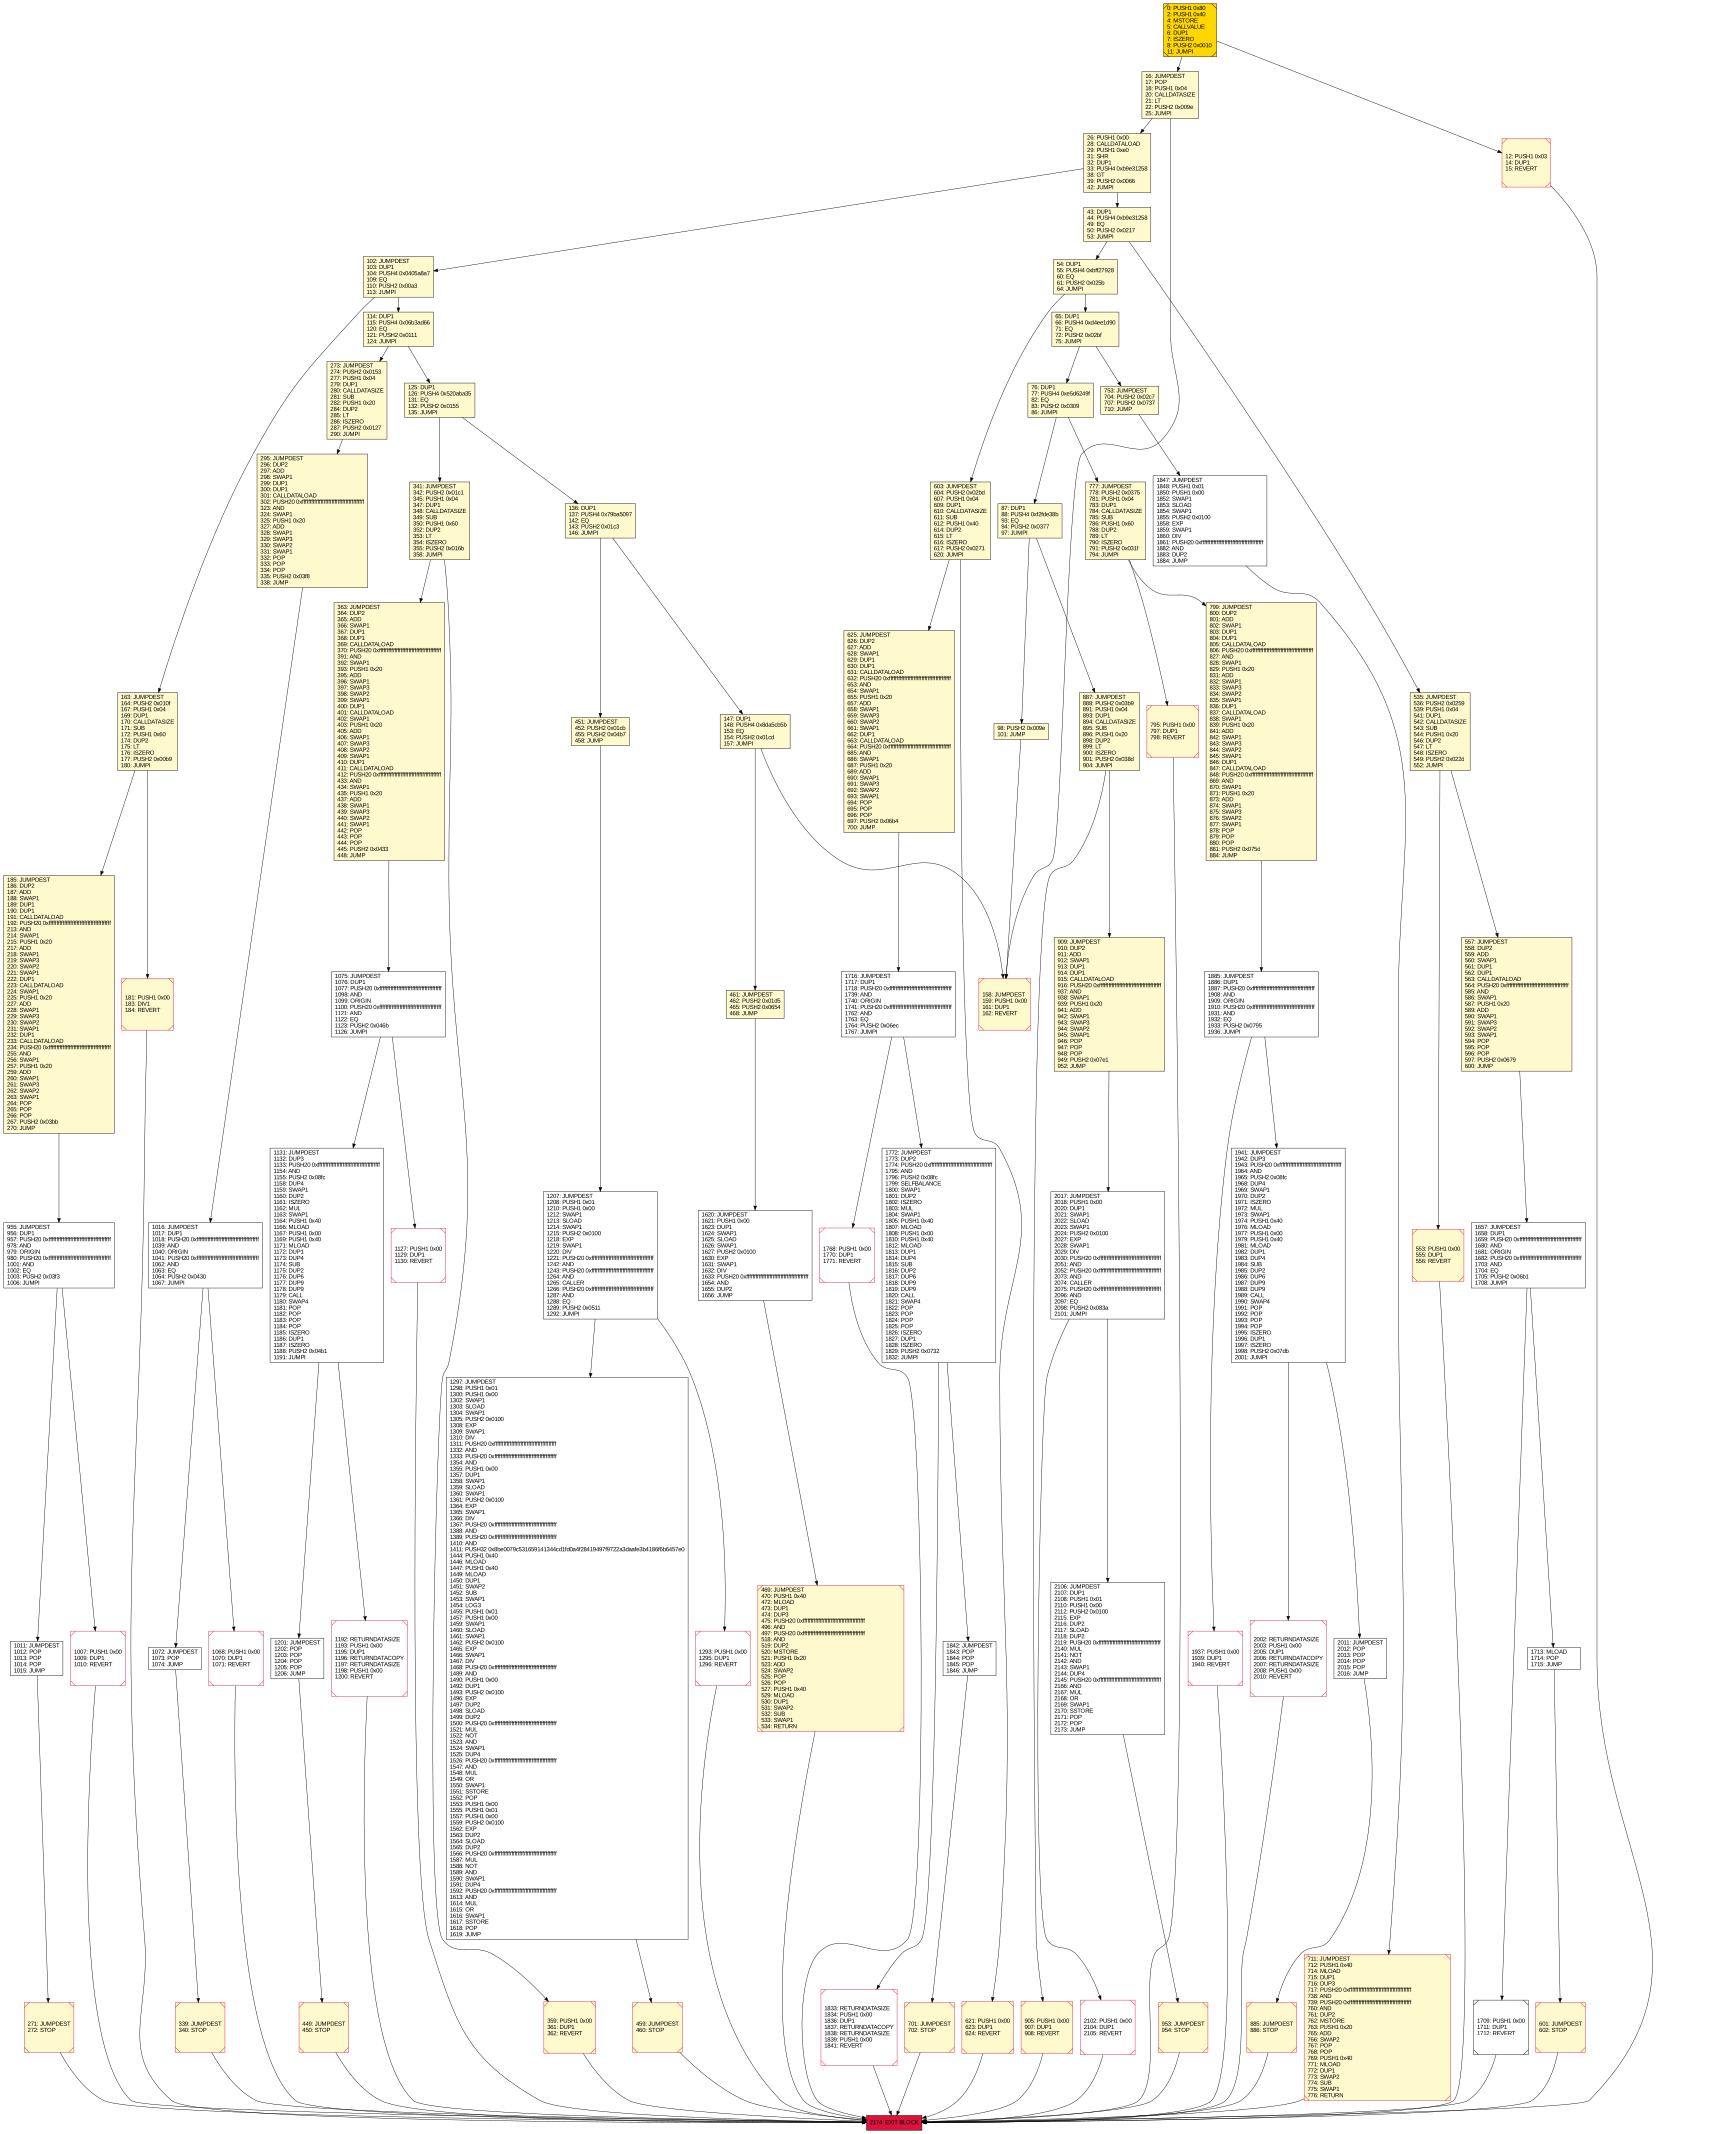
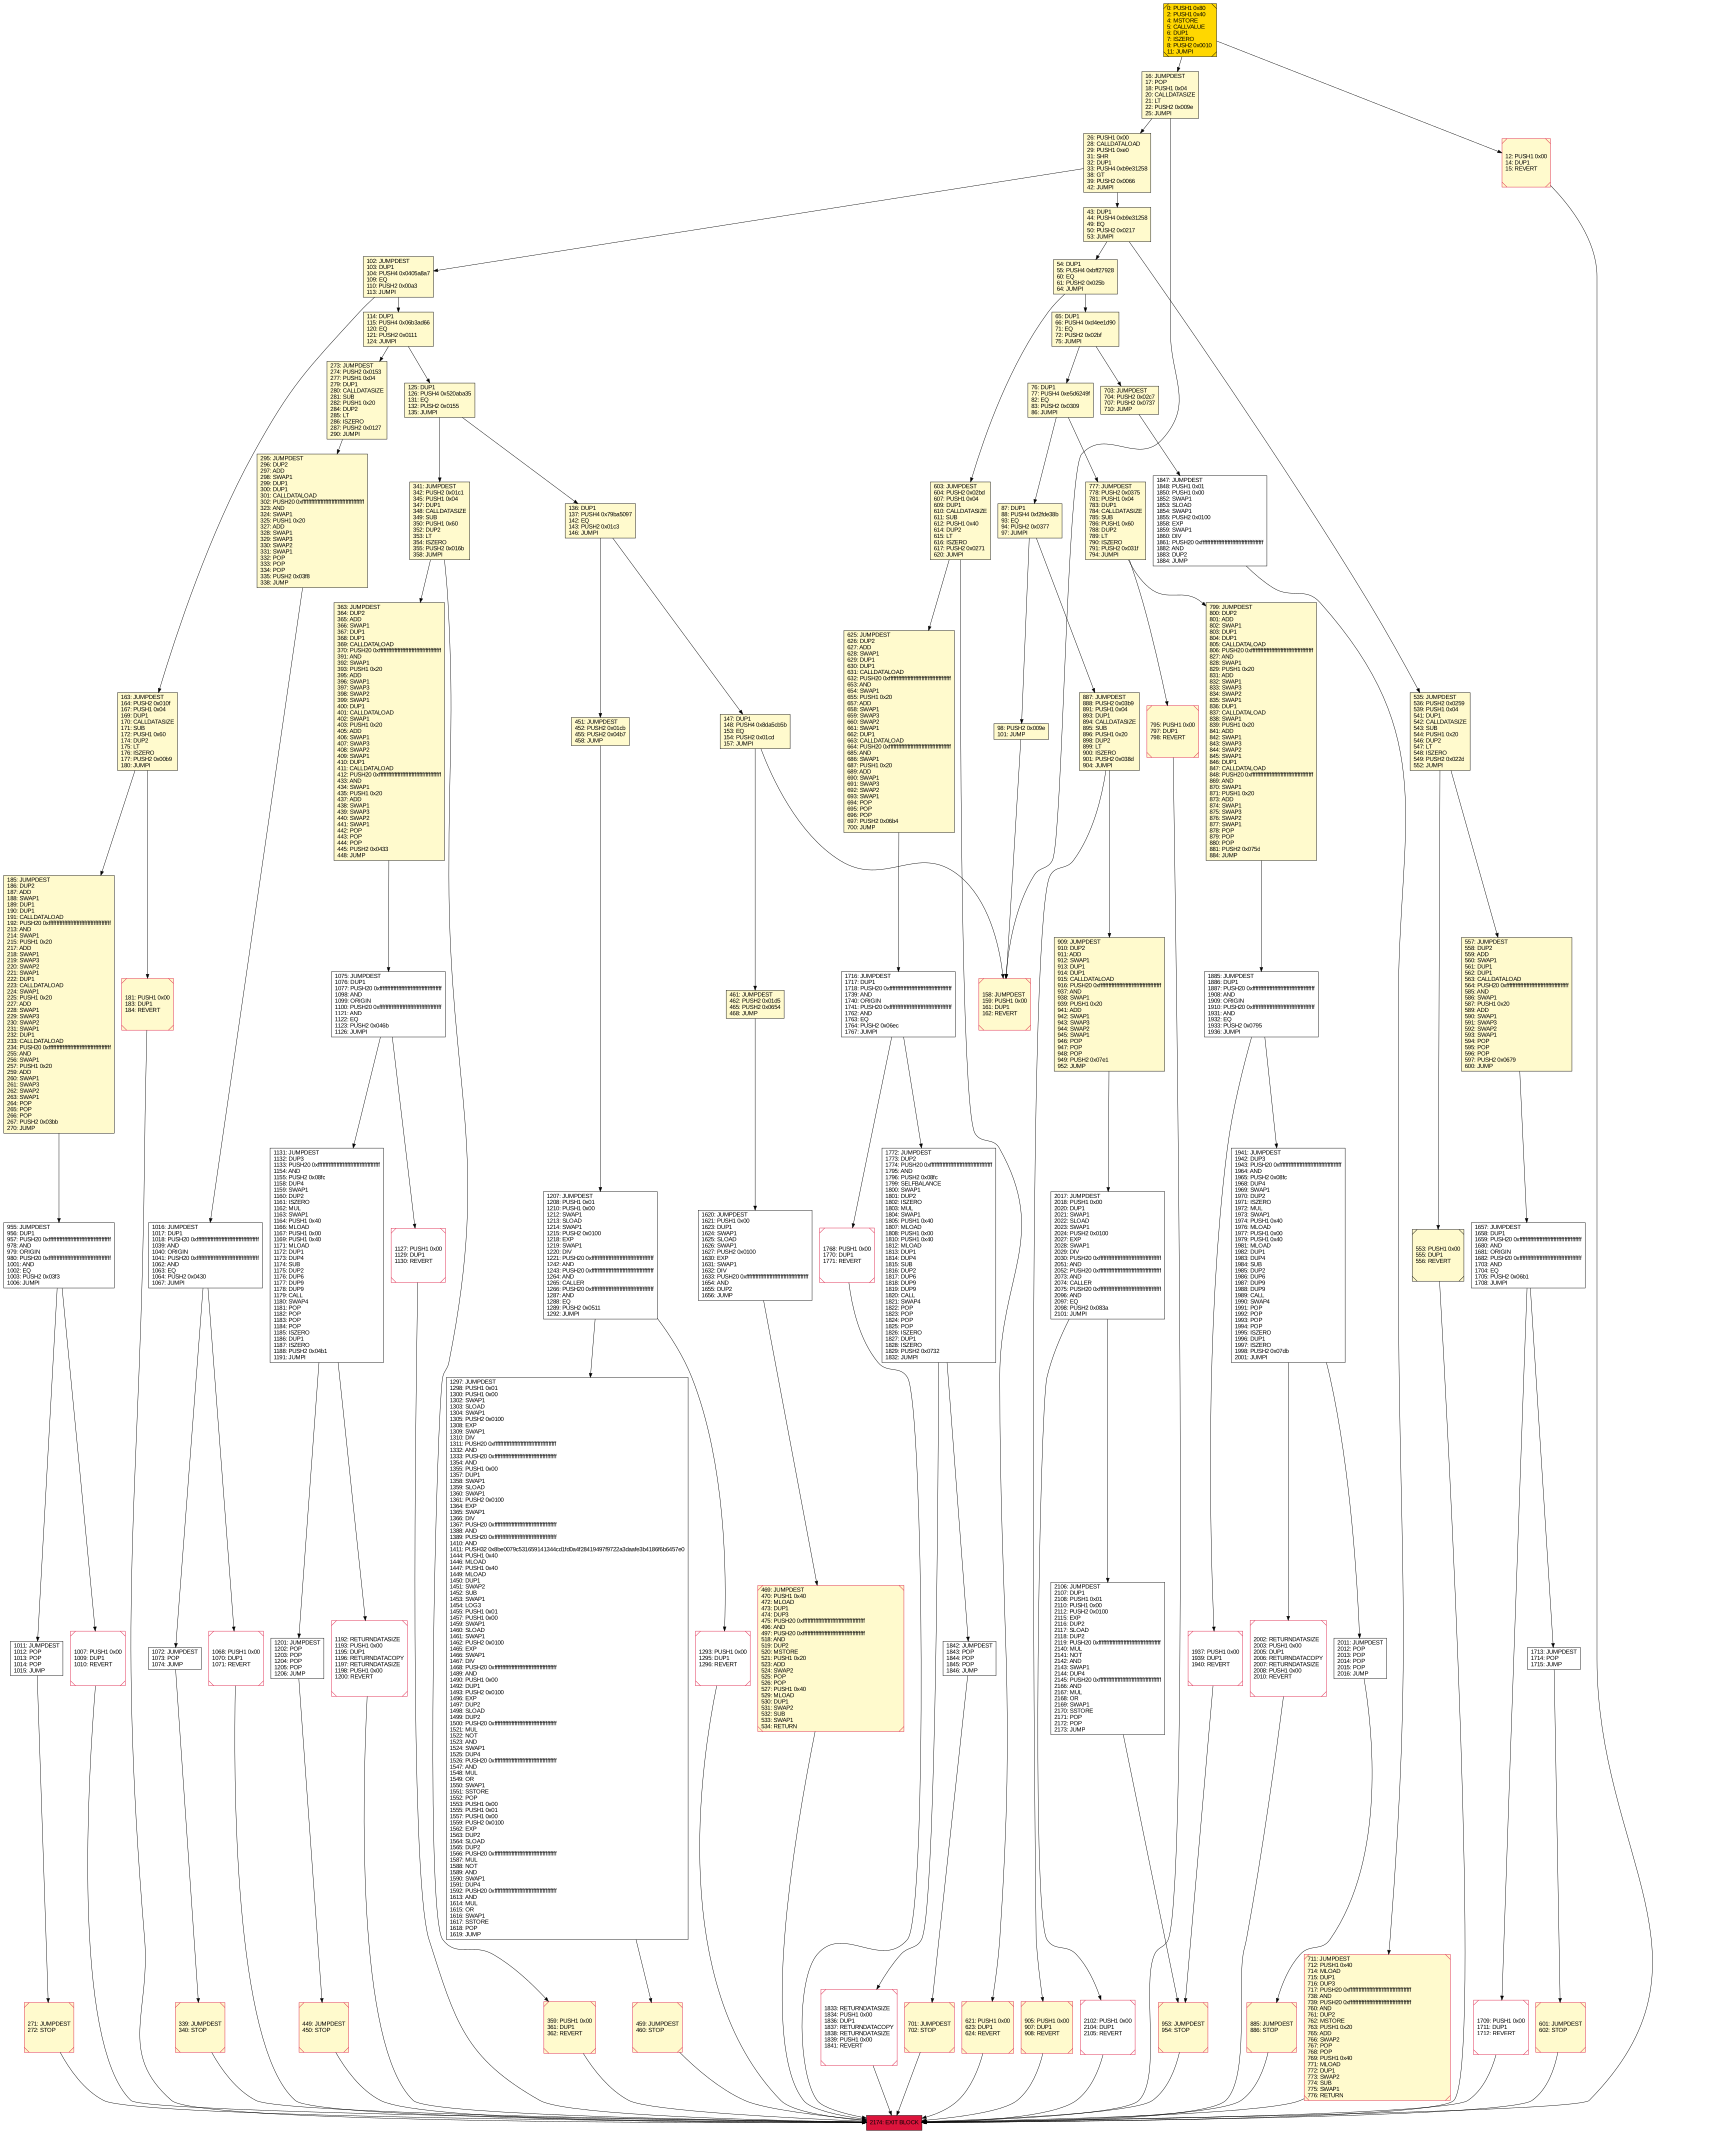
(1526, 163) -> (1526, 163)
(1130, 400) -> (1130, 400)
(148, 1004) -> (148, 1004)
(1438, 1255) -> (1438, 1255)
(1554, 1658) -> (1554, 1658)
(1501, 2027) -> (1501, 2027)
(1225, 2038) -> (1199, 1842)
